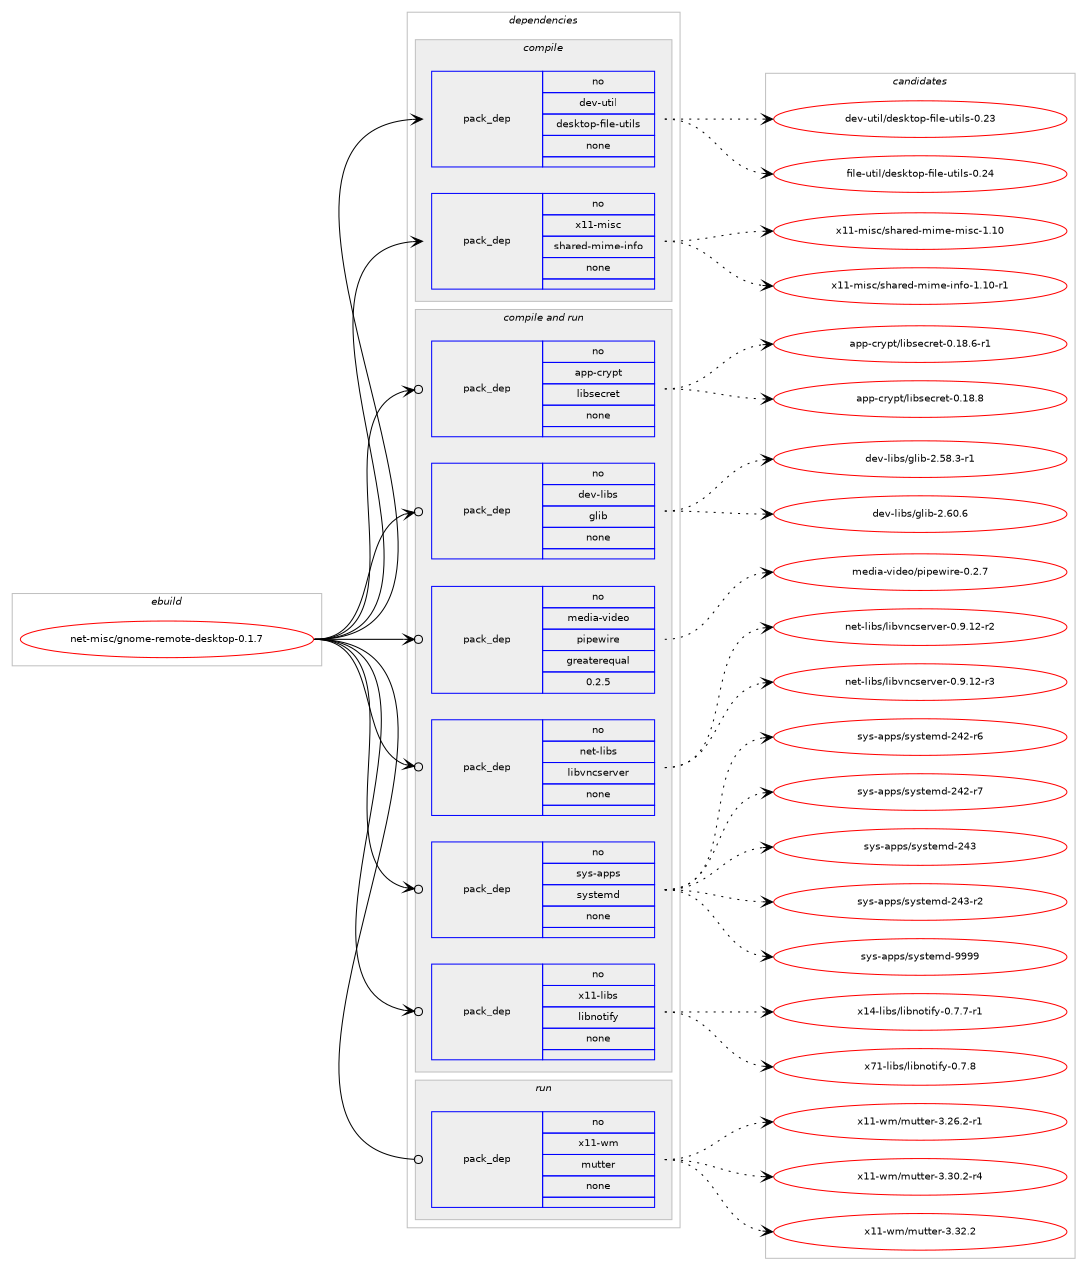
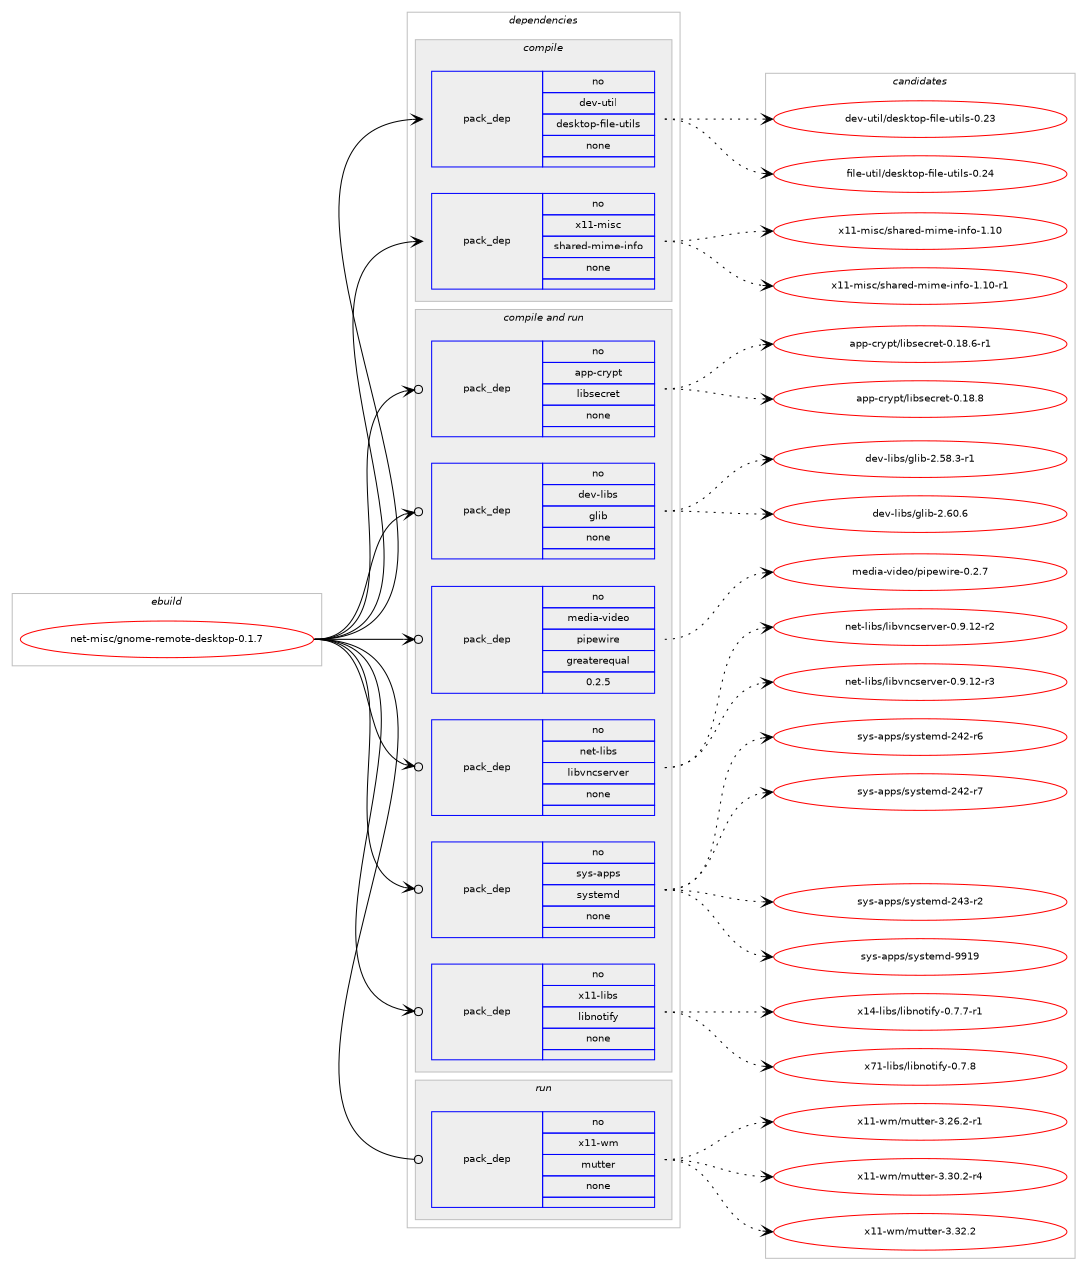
(920, 231) -> (920, 231)
(920, 847) -> none
(920, 957) -> (920, 957)
